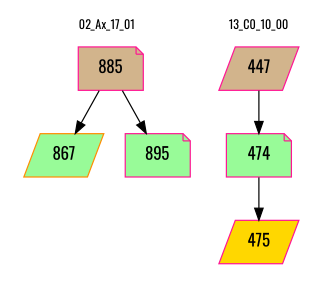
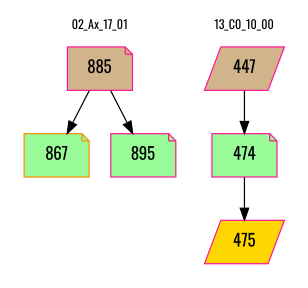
(64, 155) -> (57, 155)
